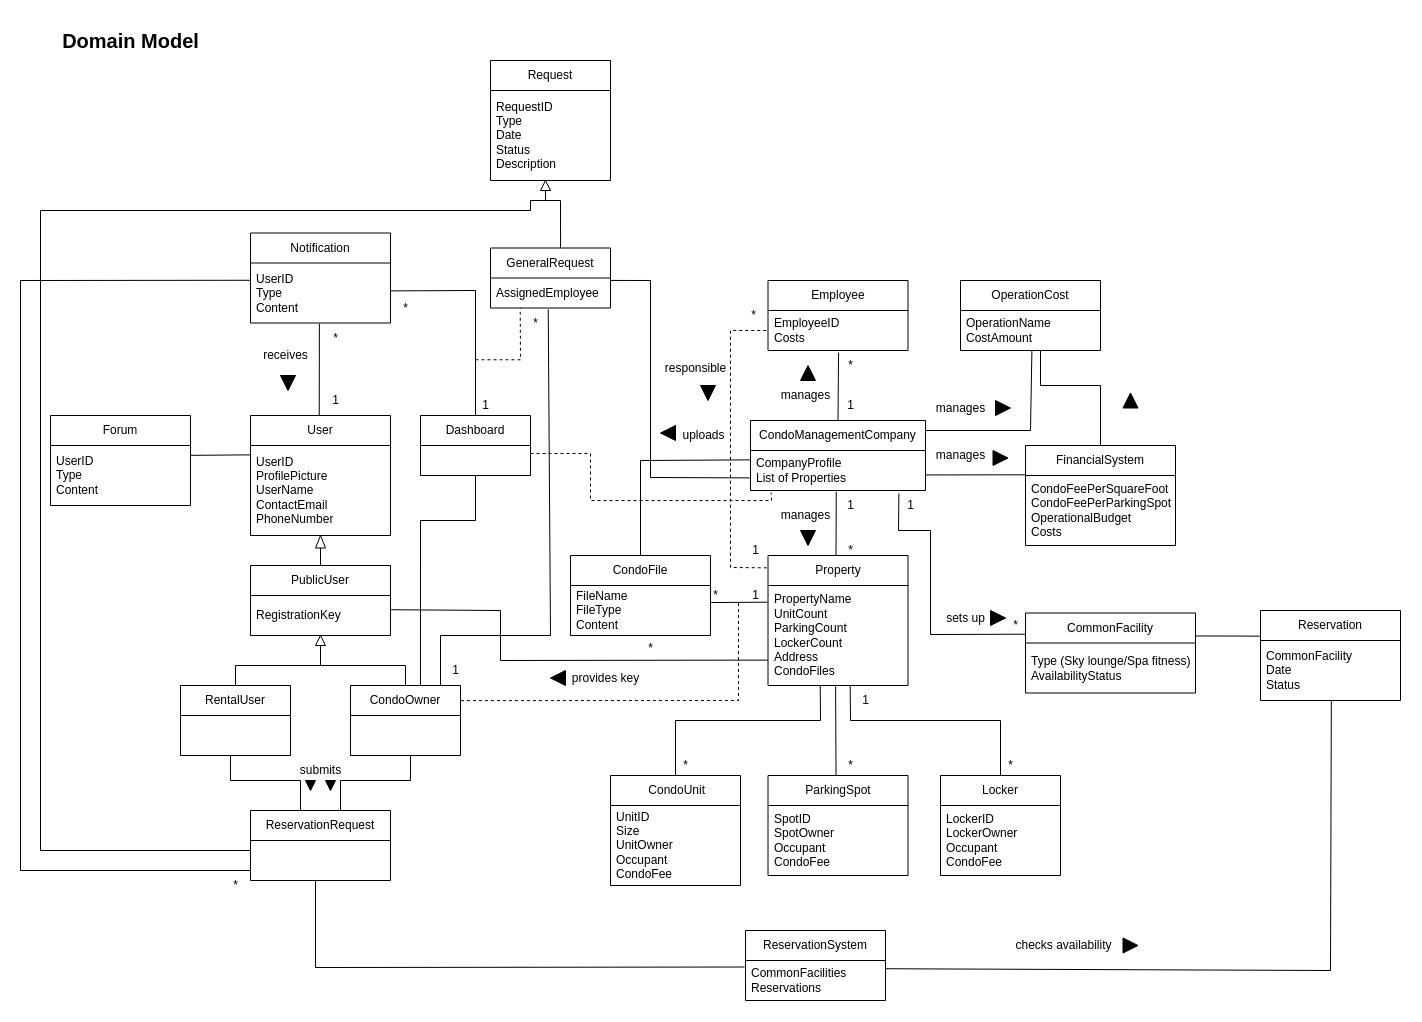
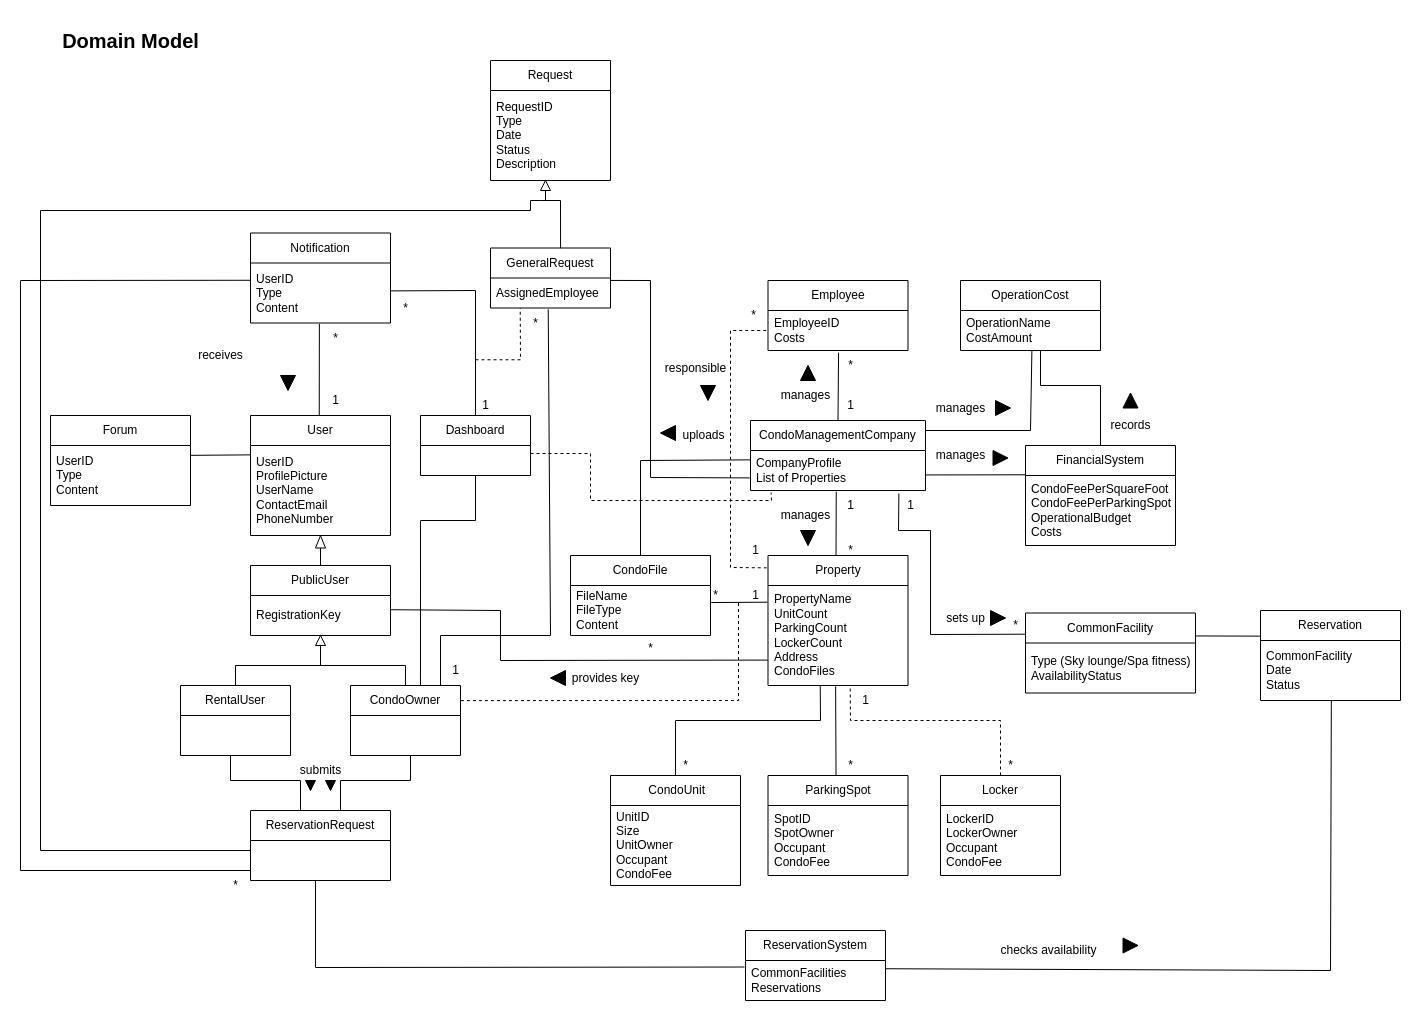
(286, 356) -> (221, 356)
none -> (1131, 426)
(937, 721) -> (937, 721)
(1063, 946) -> (1048, 951)
